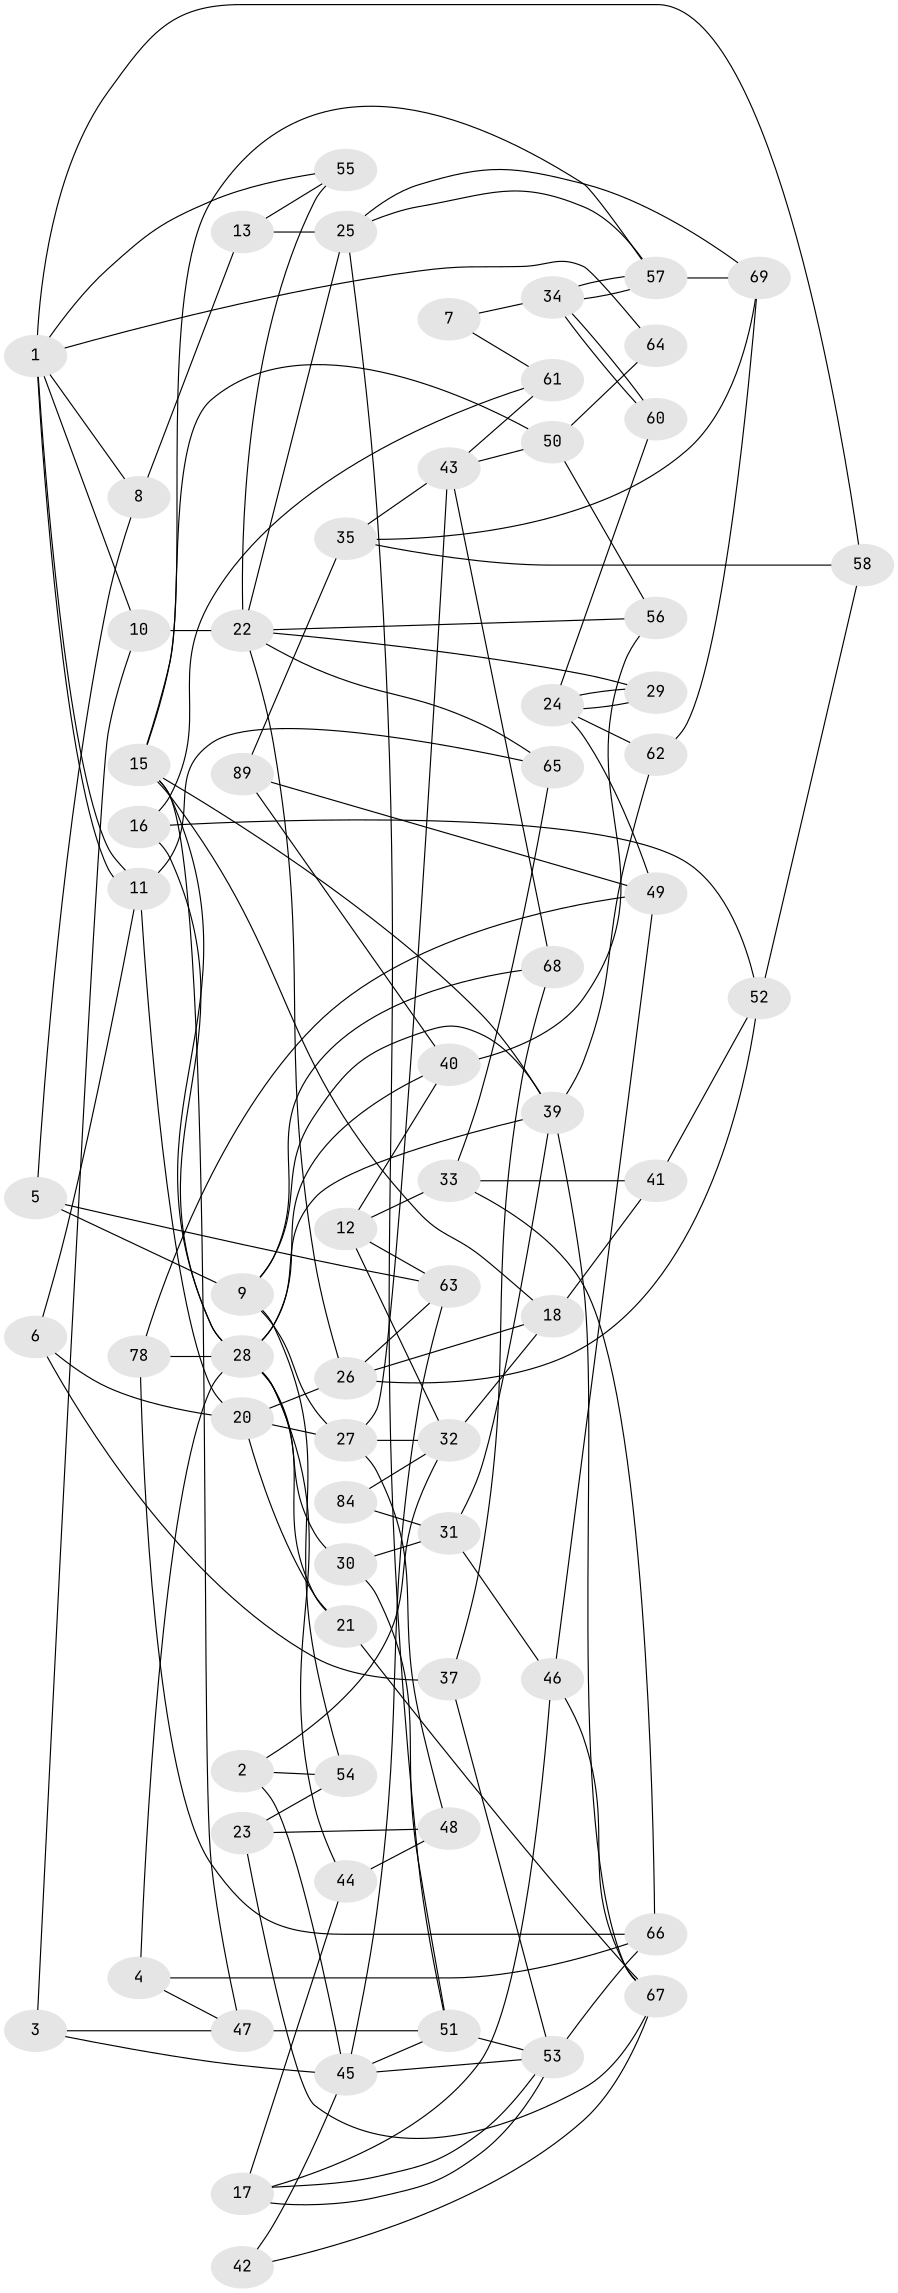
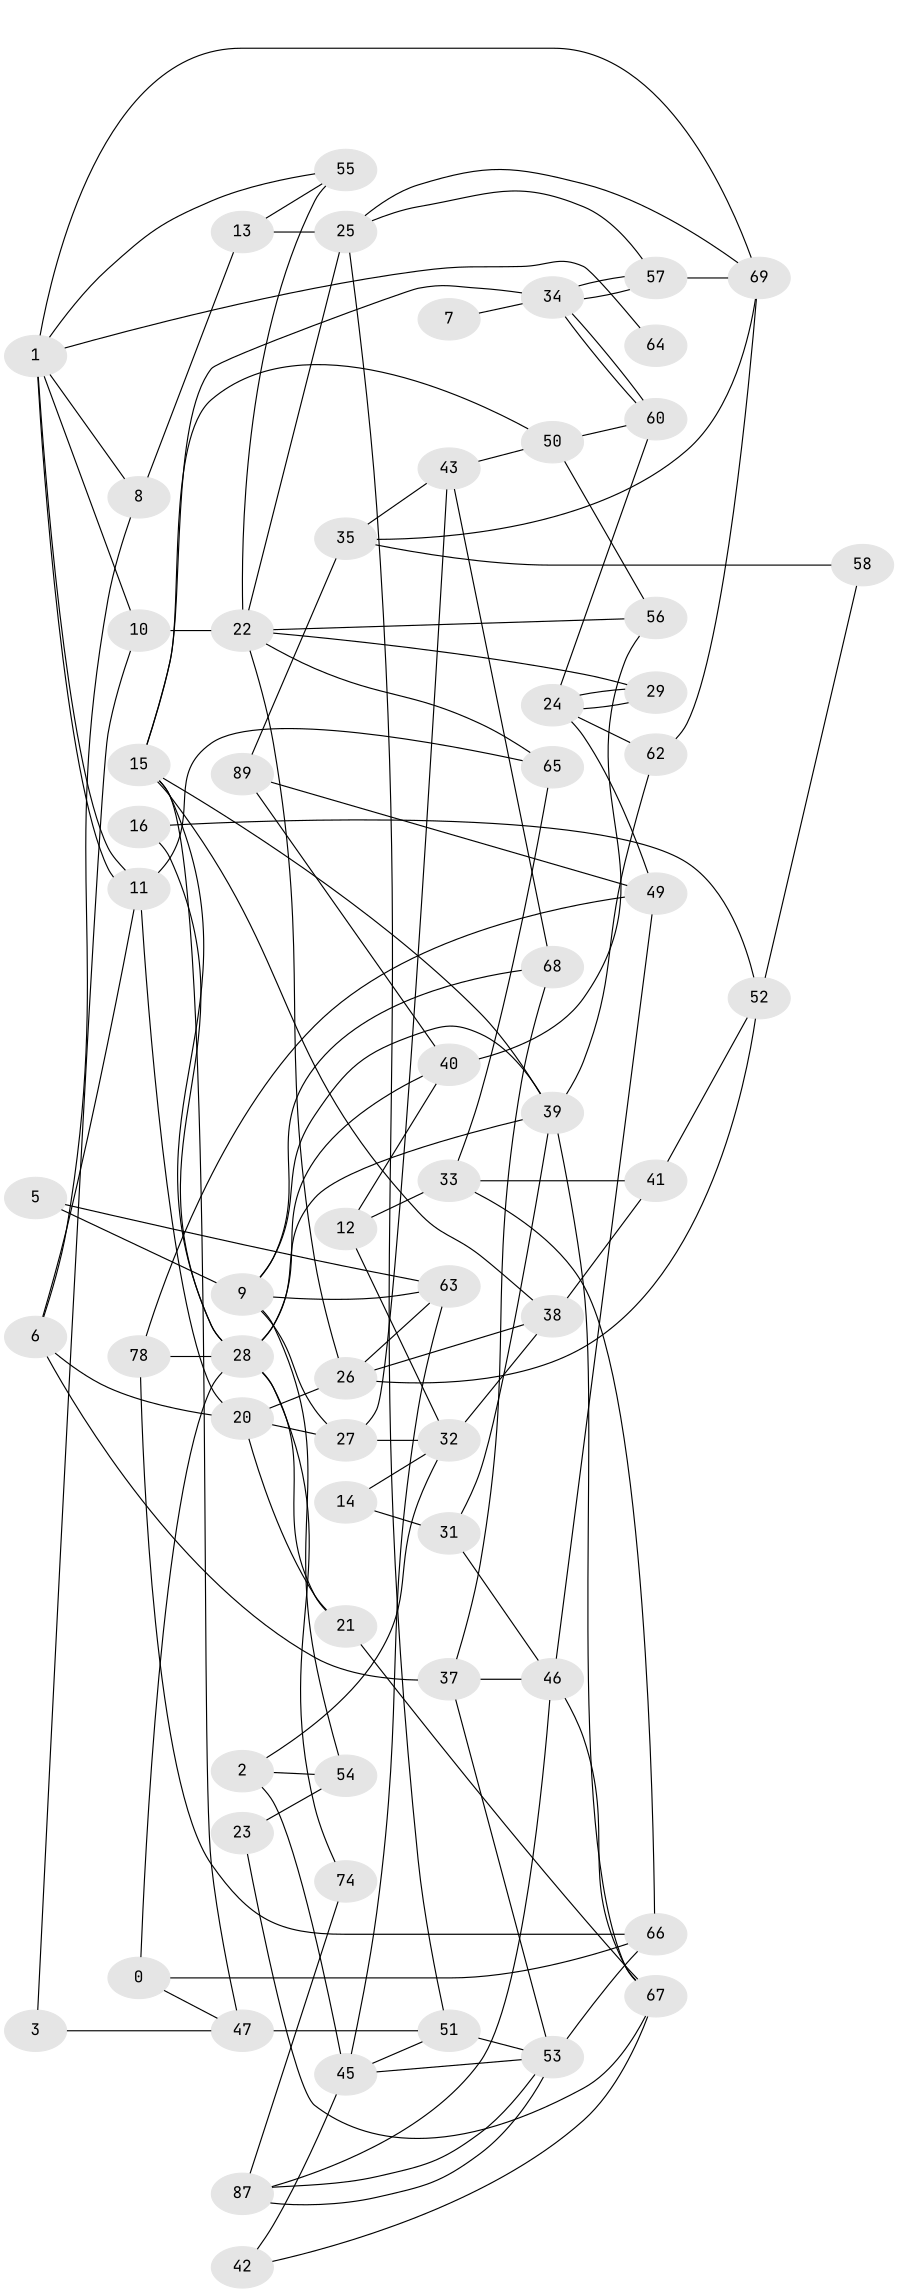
(535, 5) -> (361, 48)
(205, 216) -> (198, 394)
(552, 380) -> none
(604, 394) -> (604, 431)
(69, 845) -> (87, 917)
(403, 1261) -> (346, 1299)
(552, 1316) -> (552, 1316)
(346, 1502) -> (346, 1502)
(346, 1564) -> none
none -> (501, 1679)
(449, 1829) -> none
(346, 1881) -> (346, 1881)
(139, 1978) -> (139, 1978)
(190, 2059) -> none
(242, 2194) -> (242, 2194)
